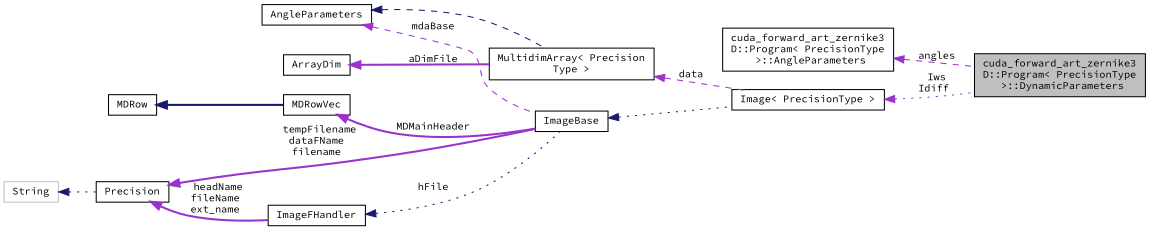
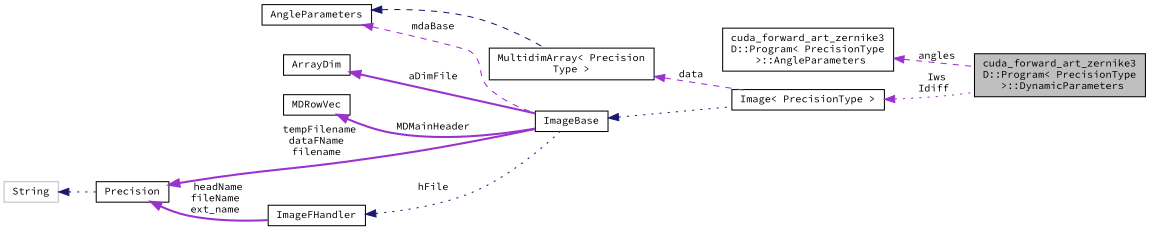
(425, 65) -> (448, 94)
(133, 105) -> none
